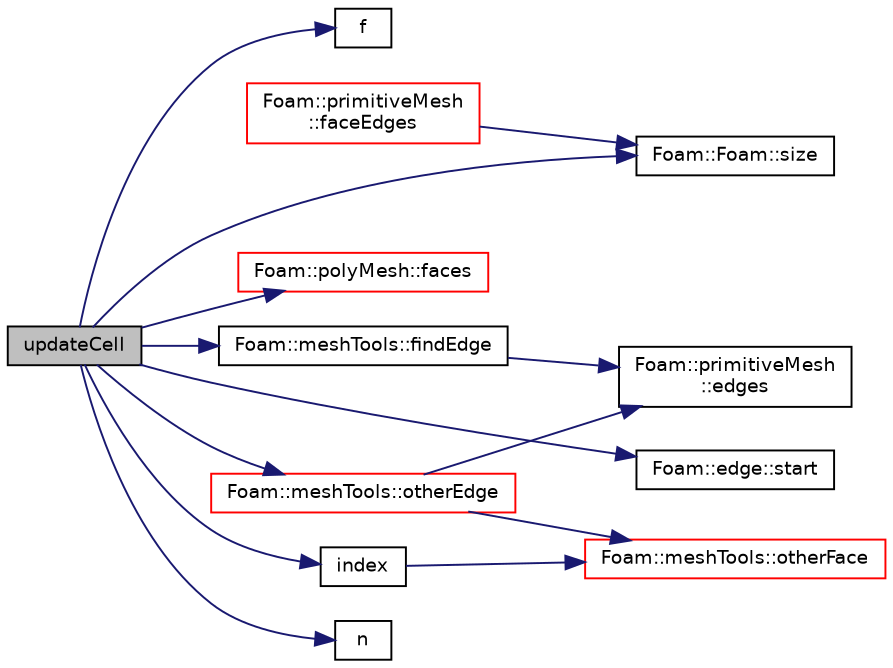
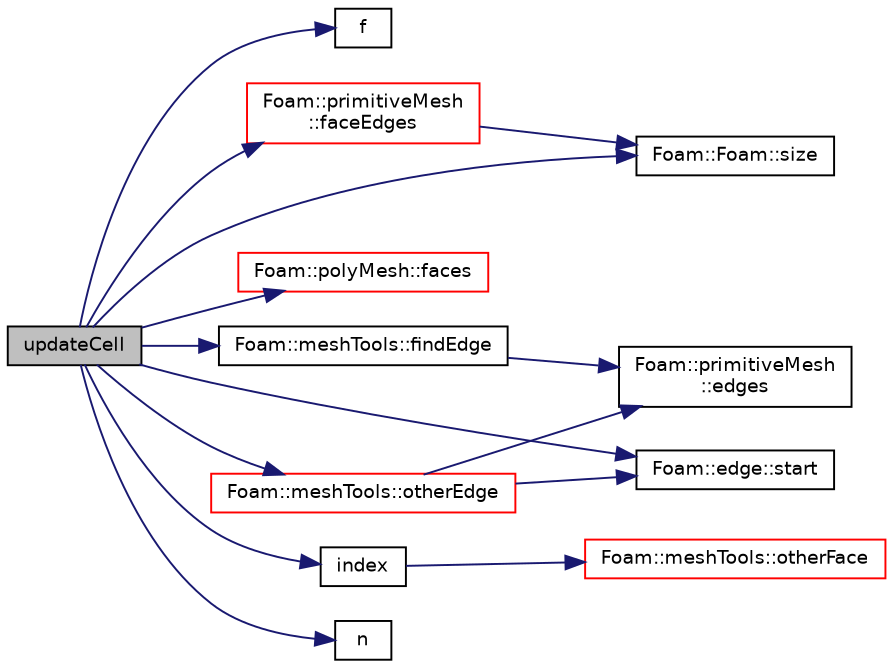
none -> (154, 228)
(540, 524) -> (566, 480)
